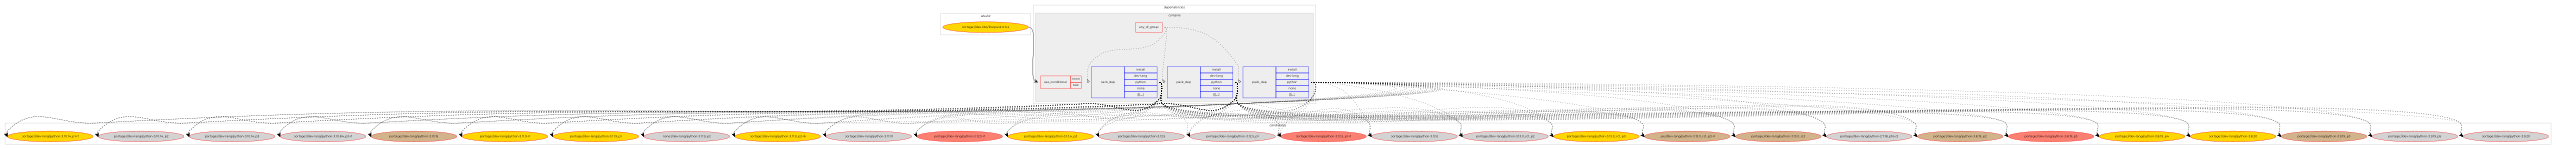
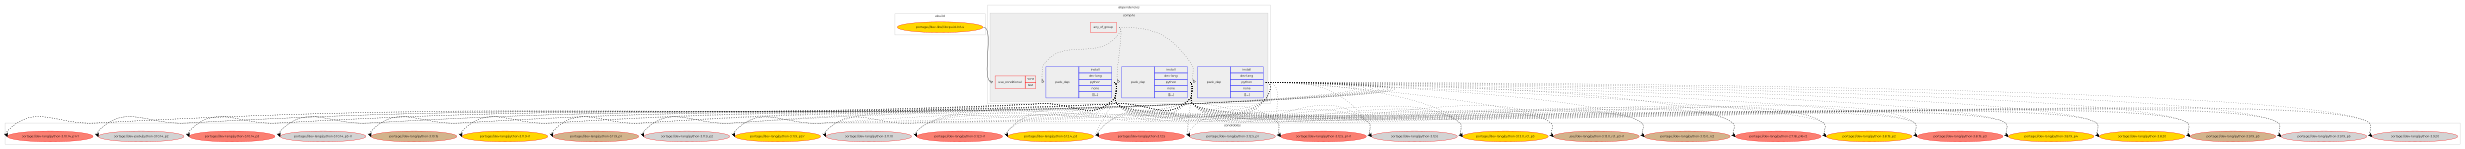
(1033, 53) -> (988, 53)
(50, 136) -> (50, 136)
(141, 136) -> (141, 136)
(232, 136) -> (232, 136)
(323, 136) -> (323, 136)
(596, 136) -> (596, 136)
(687, 136) -> (687, 136)
(778, 136) -> (778, 136)
(1142, 136) -> (1142, 136)
(1505, 136) -> none
(1596, 136) -> (1505, 136)
(1869, 136) -> (1778, 136)
(1960, 136) -> (1869, 136)
